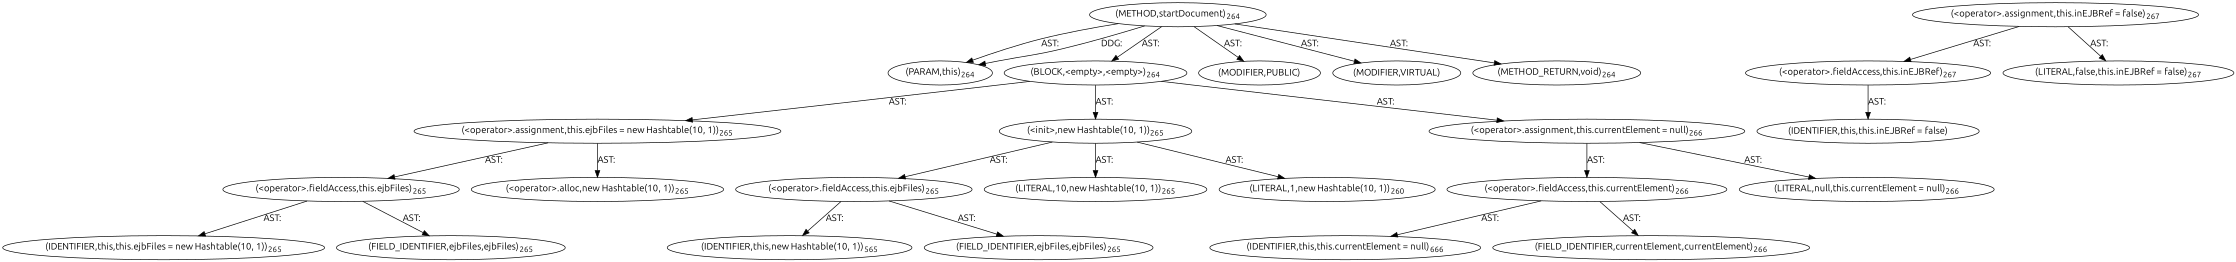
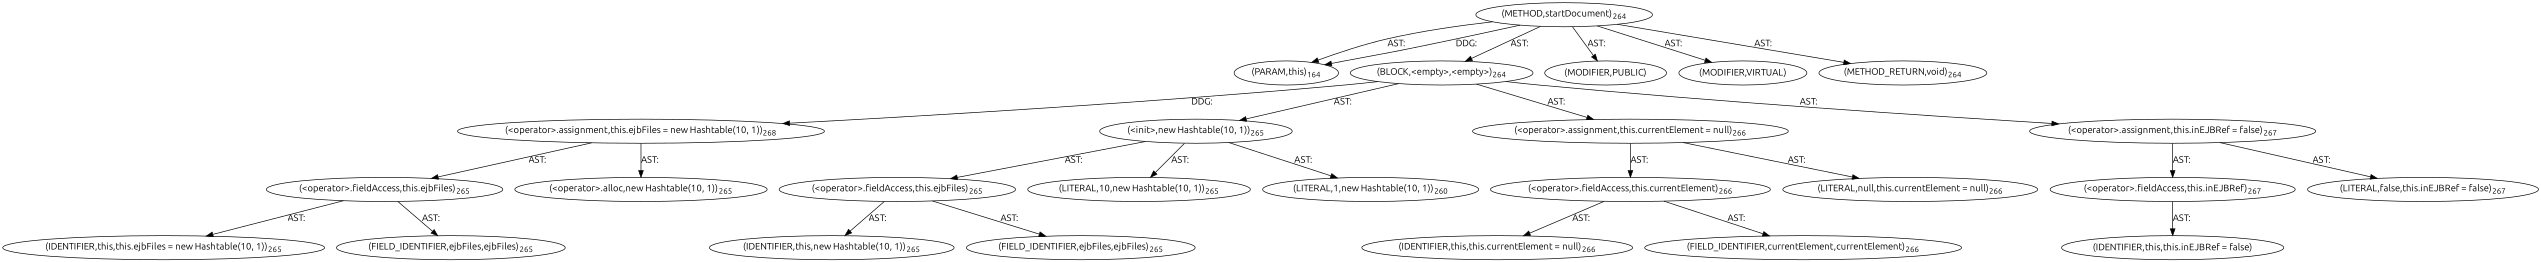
(968, 72) -> (1314, 72)
(899, 102) -> (1203, 102)
none -> (1779, 105)
(726, 130) -> (770, 130)
(871, 247) -> (913, 247)
(1437, 247) -> (1589, 247)
